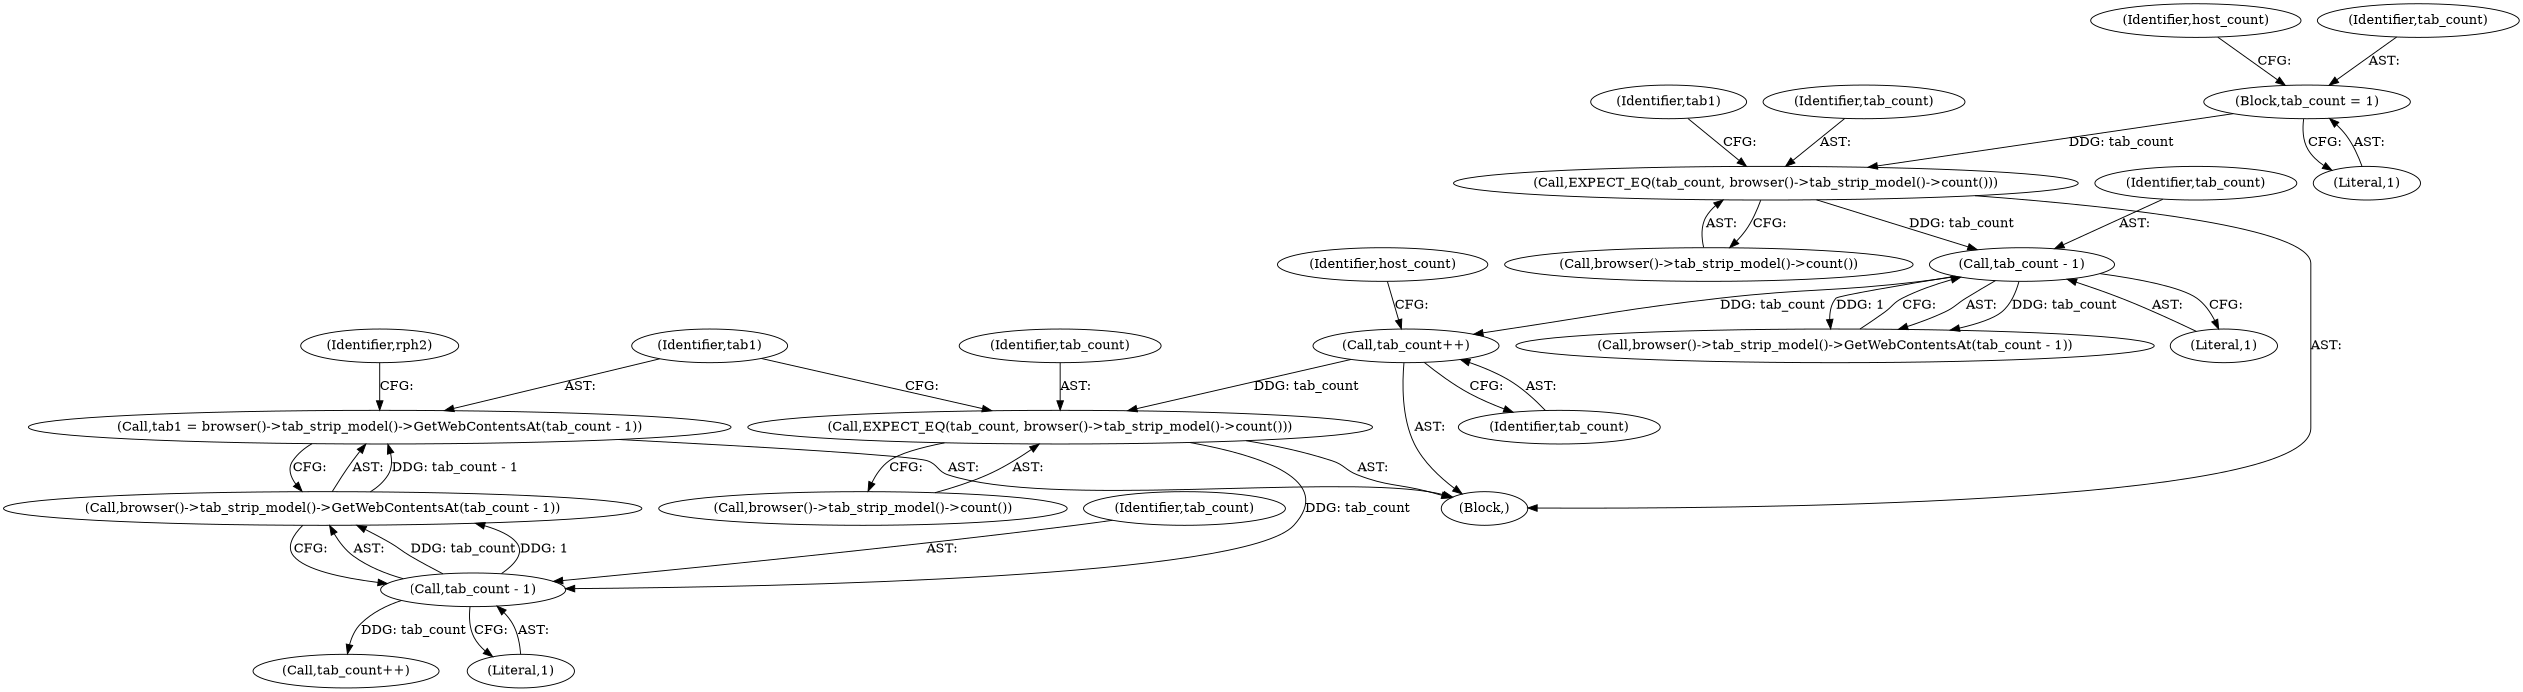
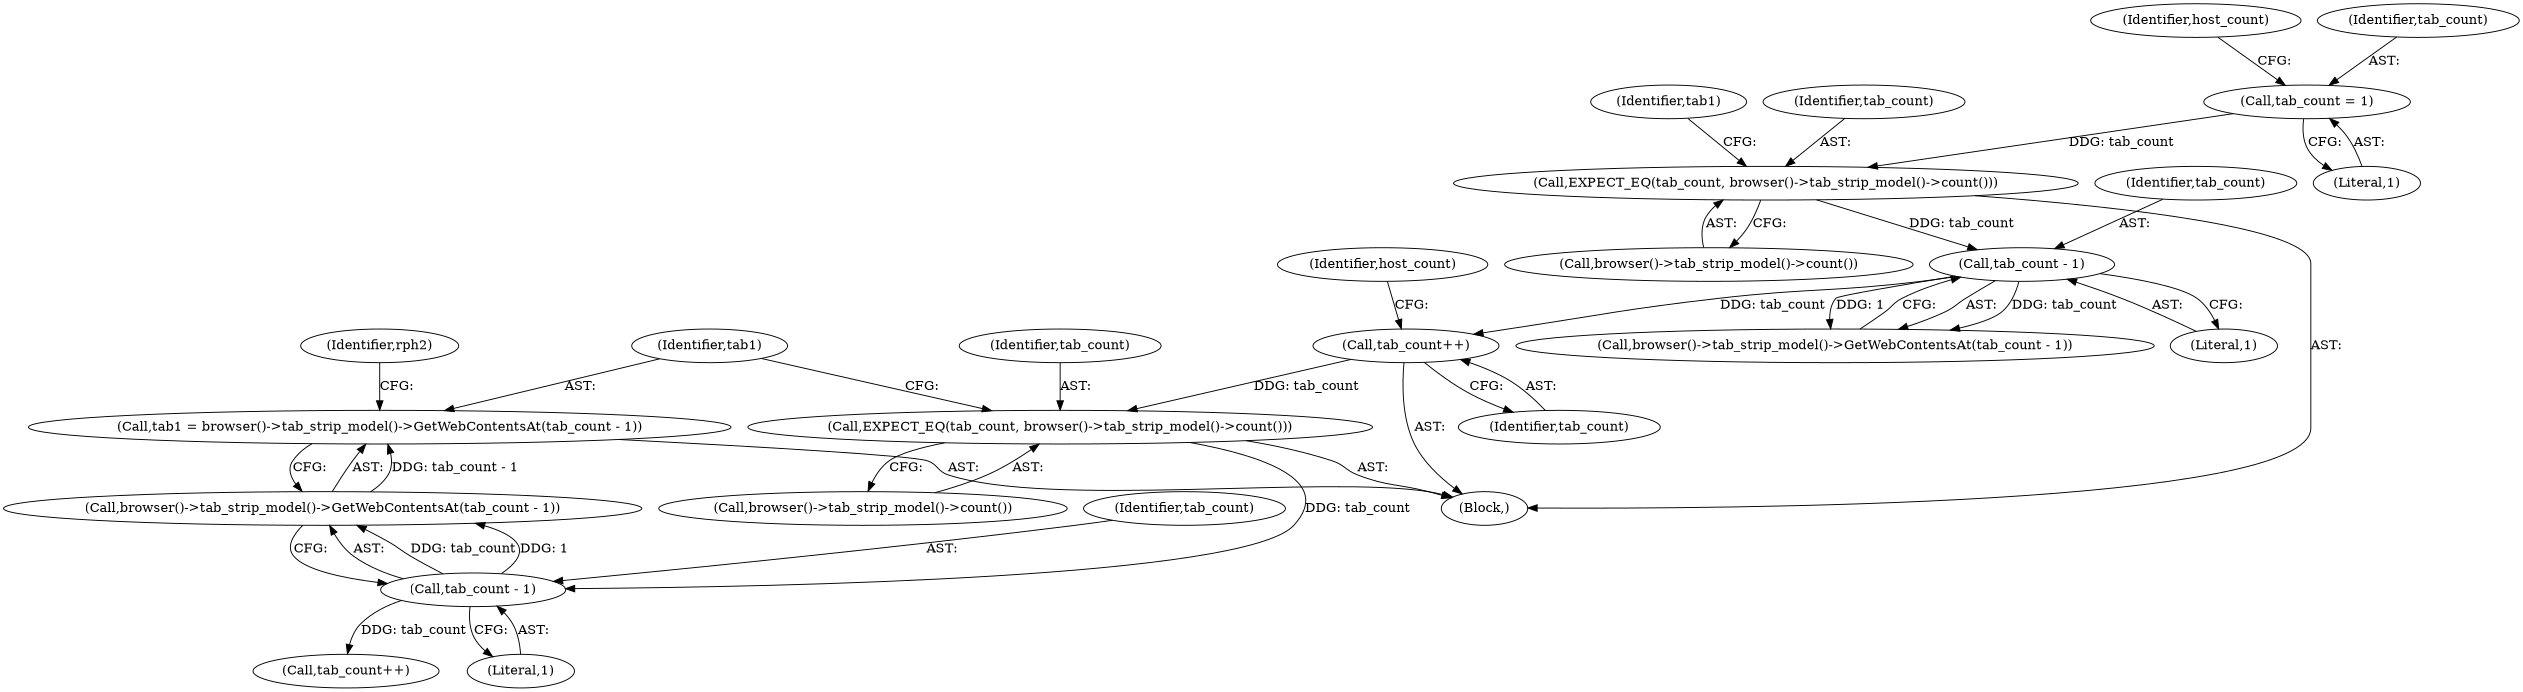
(2307, 102) -> (2307, 102)
